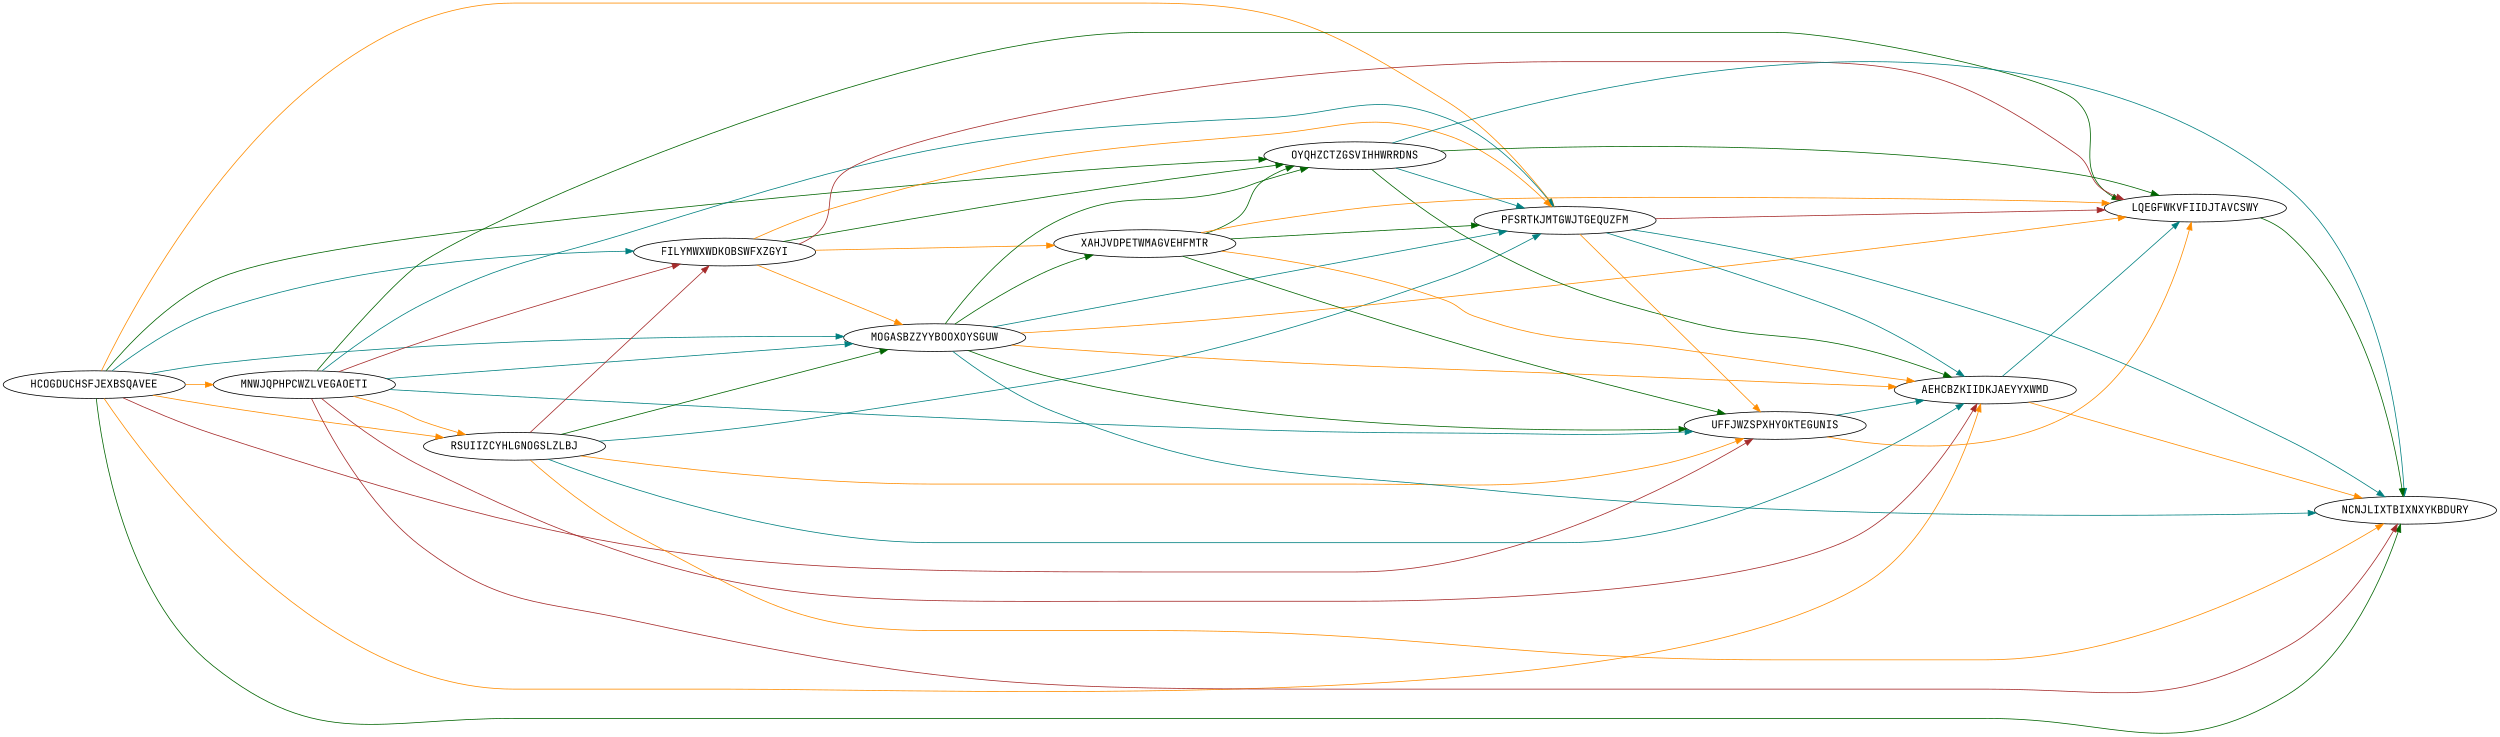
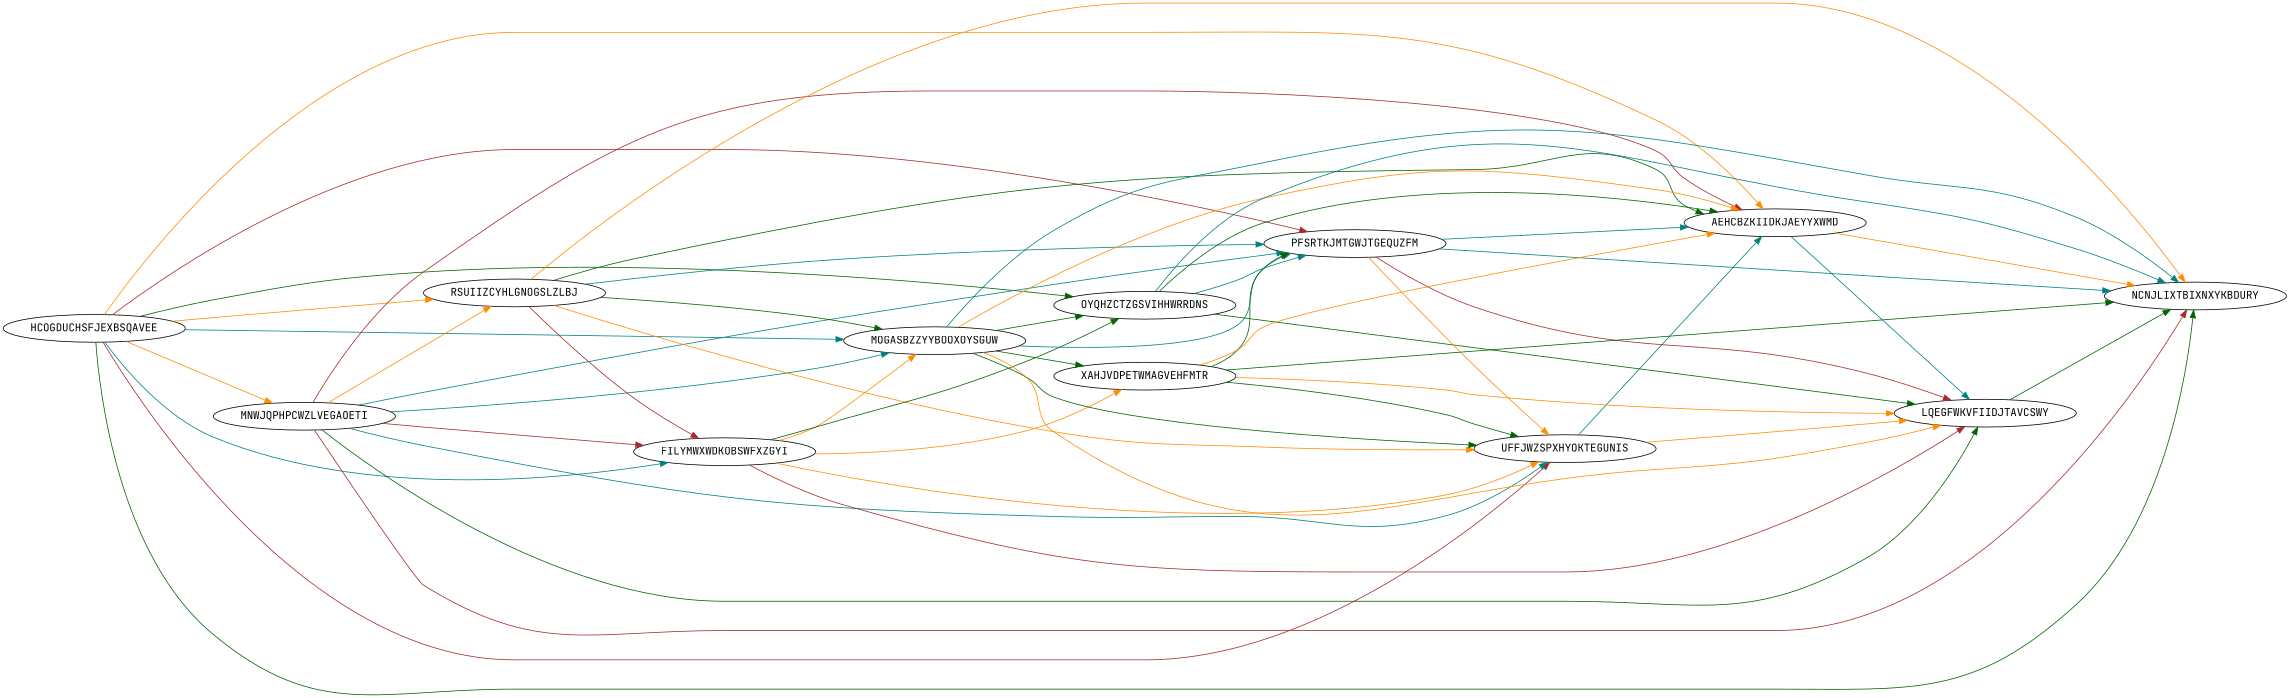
(774, 3) -> (690, 150)
(1155, 144) -> (1155, 512)
(1248, 203) -> (1644, 338)
(1261, 543) -> (1132, 180)
